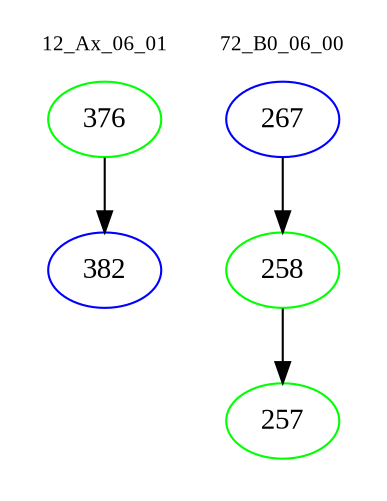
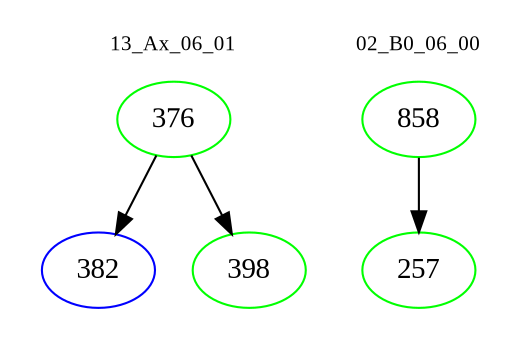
(106, 45) -> (174, 45)
(283, 45) -> (419, 45)
(283, 119) -> none
none -> (249, 270)
(283, 270) -> (419, 119)
